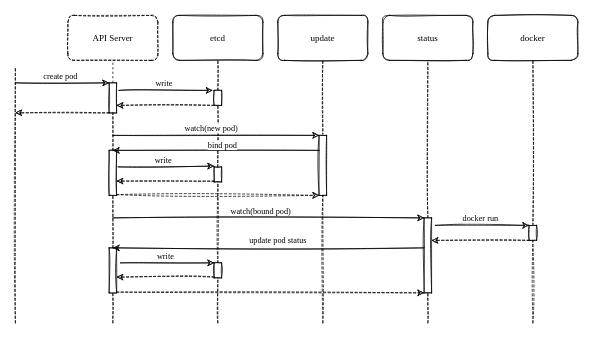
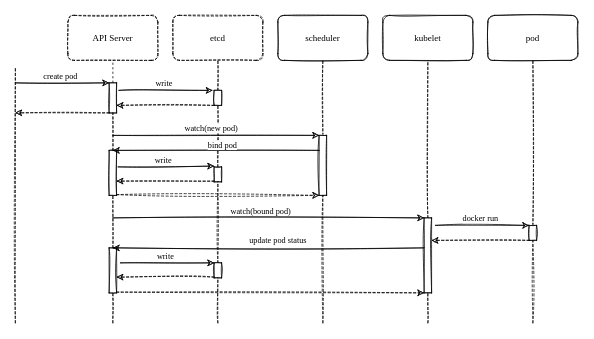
(218, 38) -> (218, 38)
(323, 38) -> (323, 38)
(428, 38) -> (428, 38)
(533, 38) -> (533, 38)
